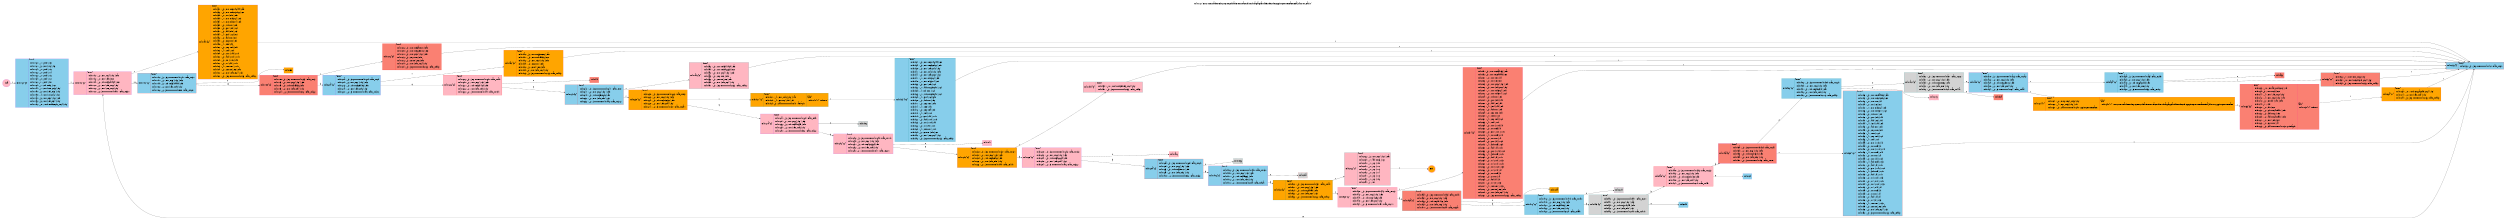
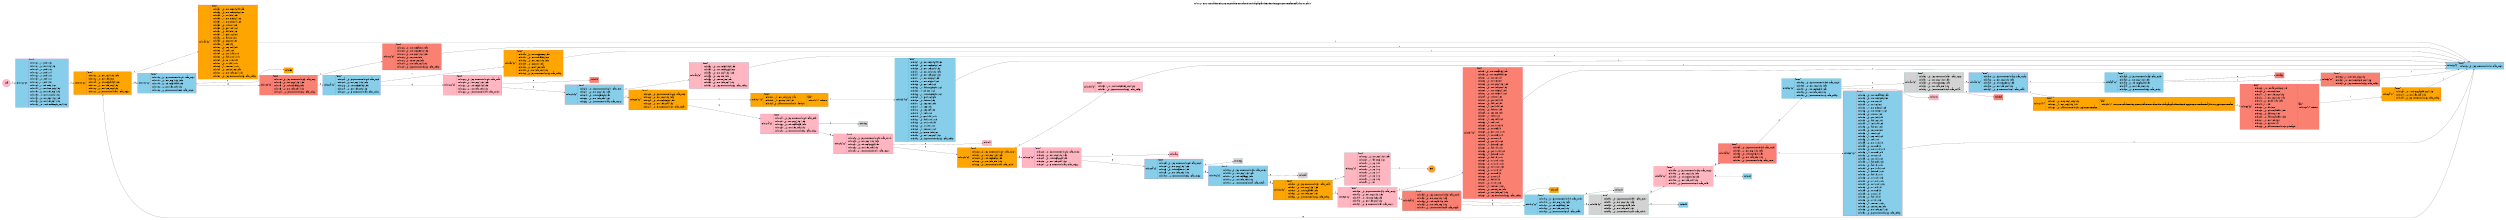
(103, 83) -> (103, 83)
